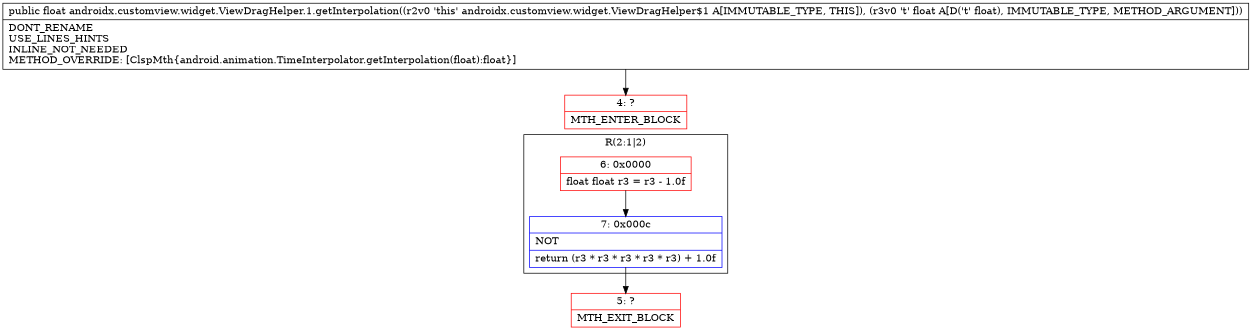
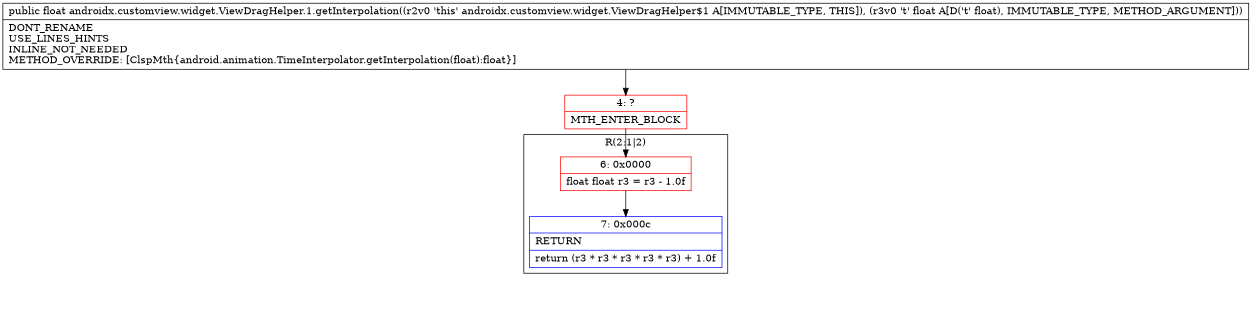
none -> (626, 139)
(547, 241) -> (559, 241)
(626, 310) -> none
